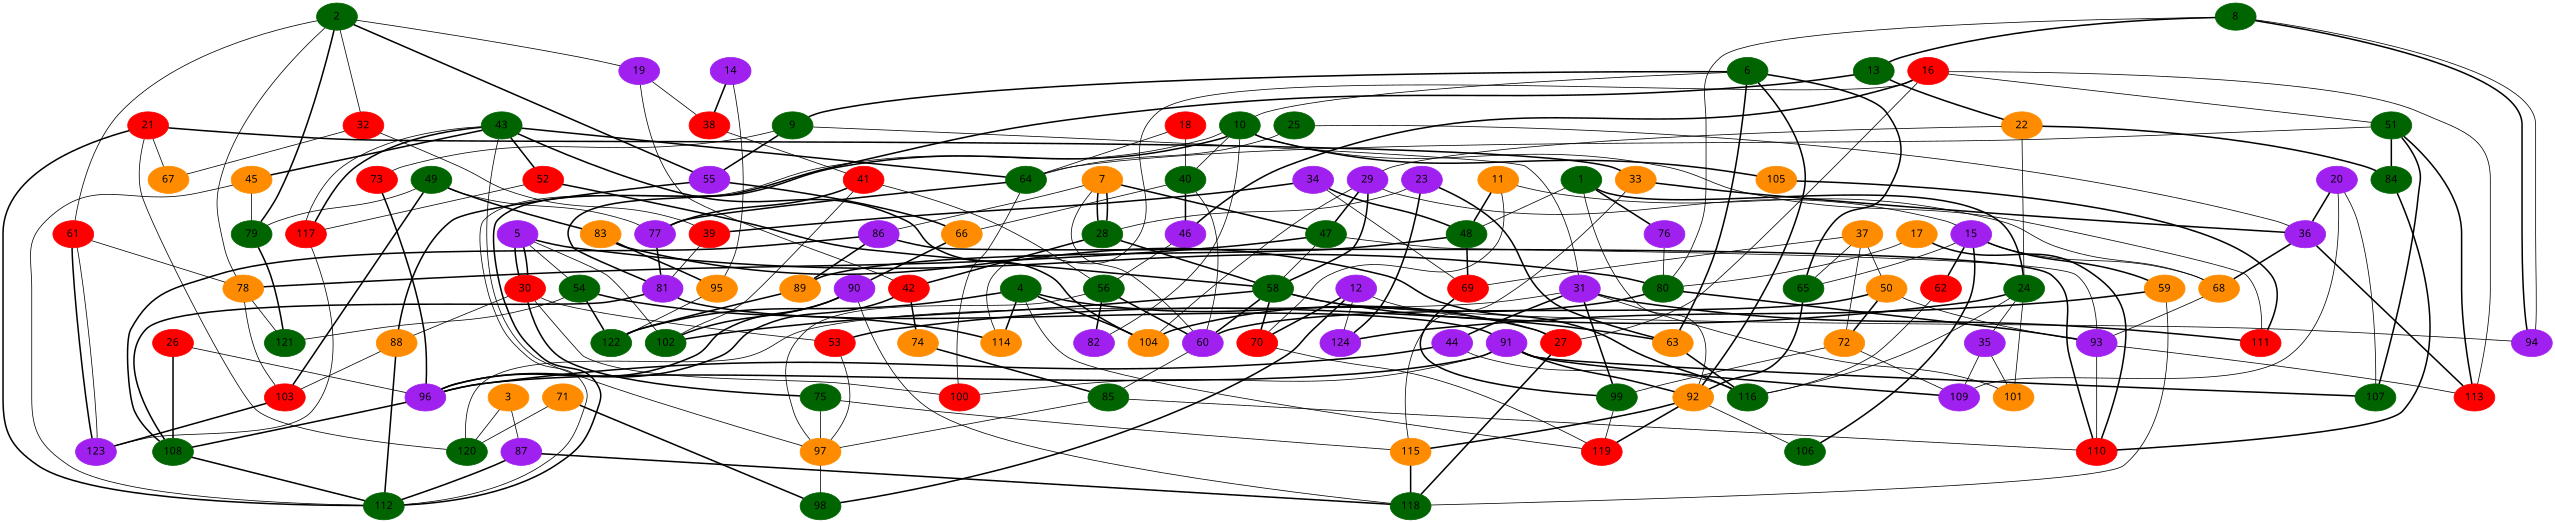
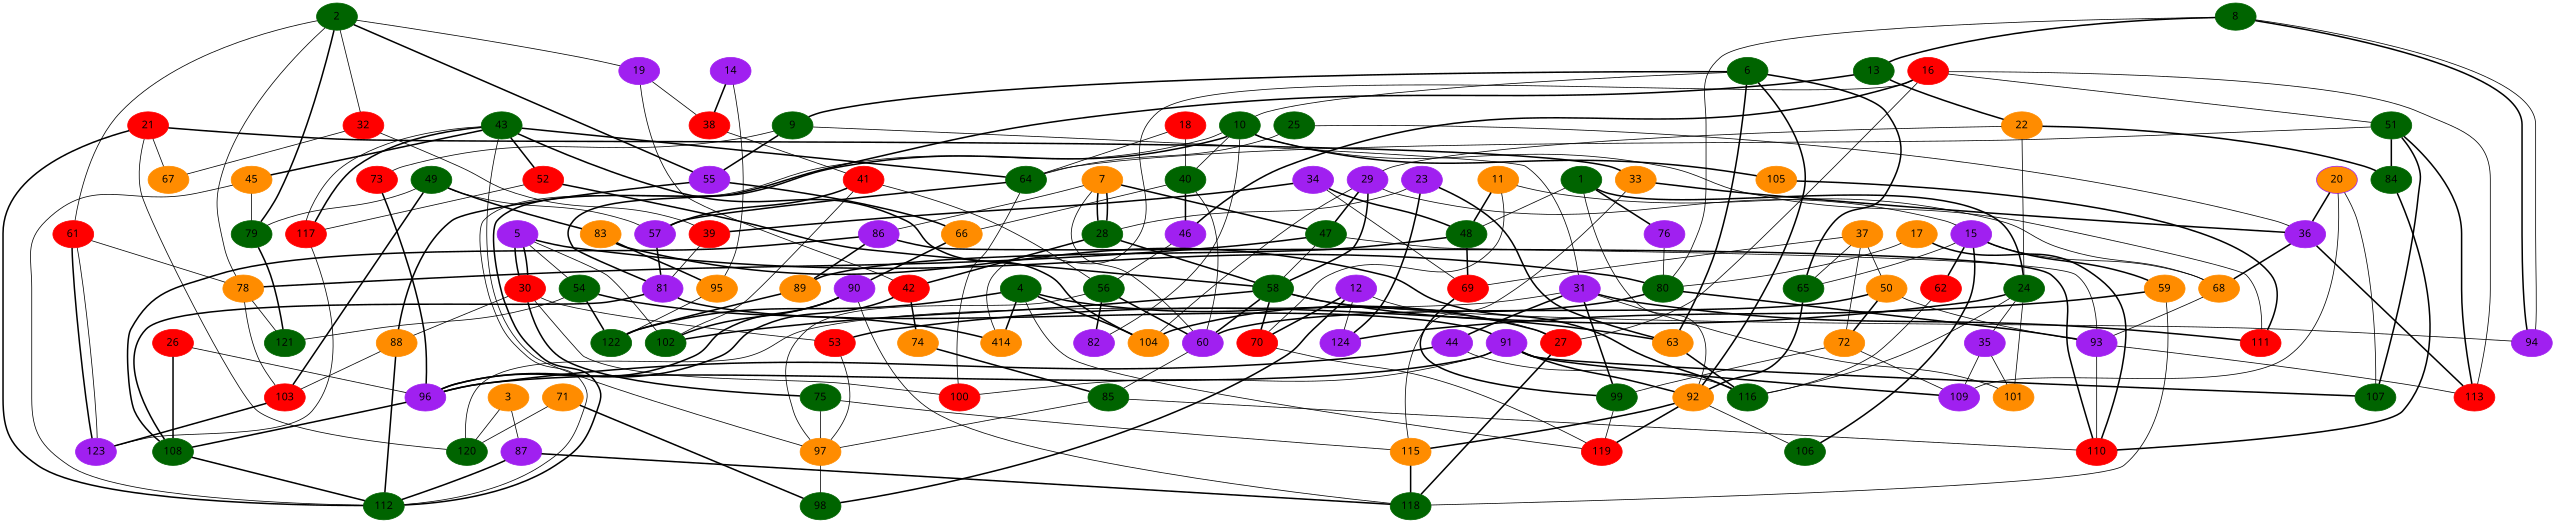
(2337, 180) -> (2337, 180)
(655, 234) -> (655, 234)
(1001, 343) -> (1001, 343)
